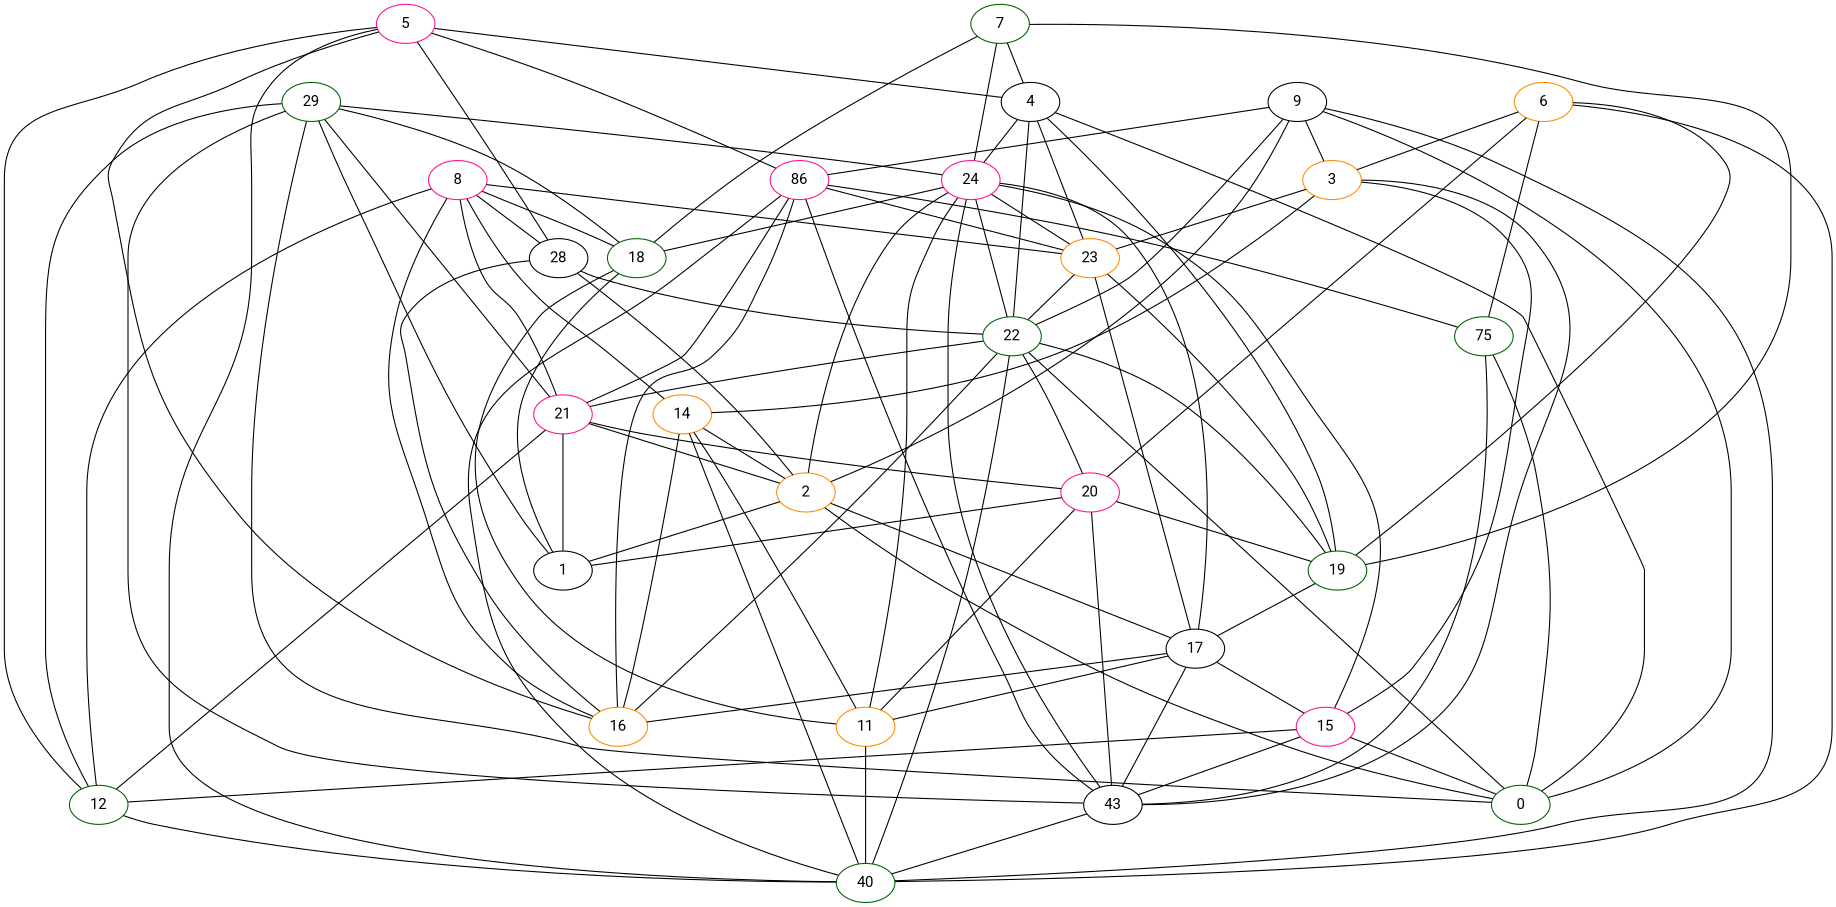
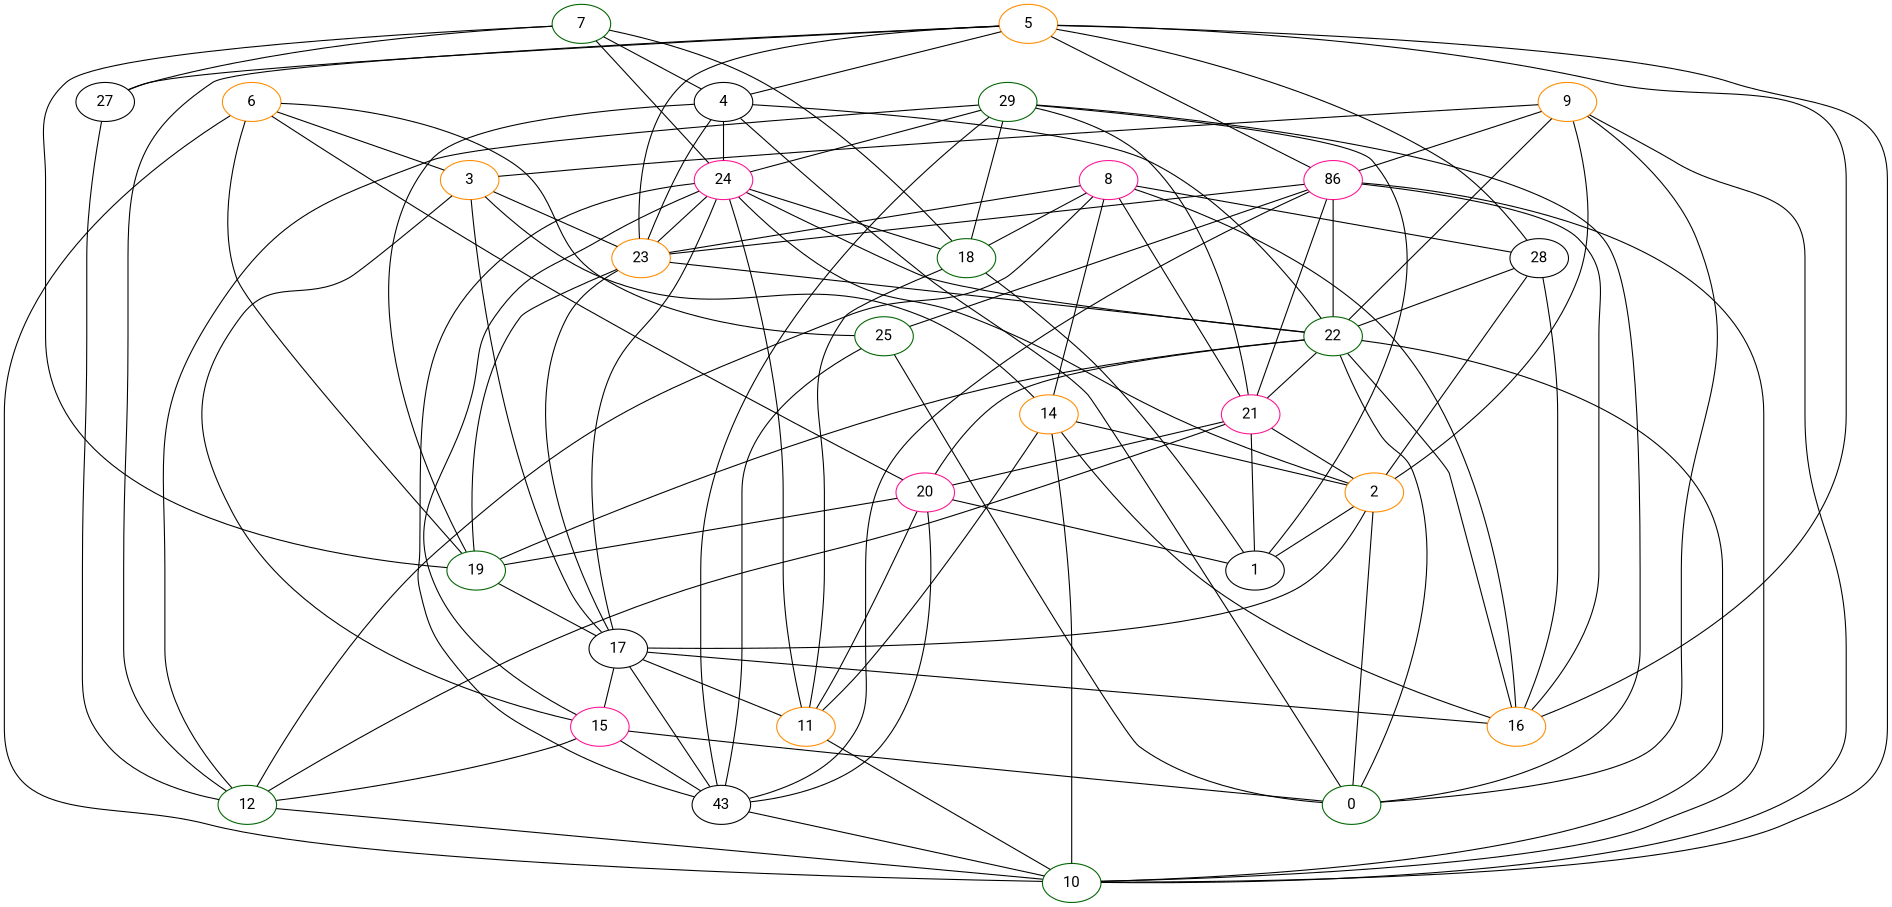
(406, 24) -> (1028, 24)
none -> (756, 54)
none -> (105, 102)
(1297, 102) -> (1567, 102)
none -> (1333, 258)
(1484, 336) -> (884, 336)
(1507, 541) -> (510, 425)
(866, 883) -> (1072, 883)
